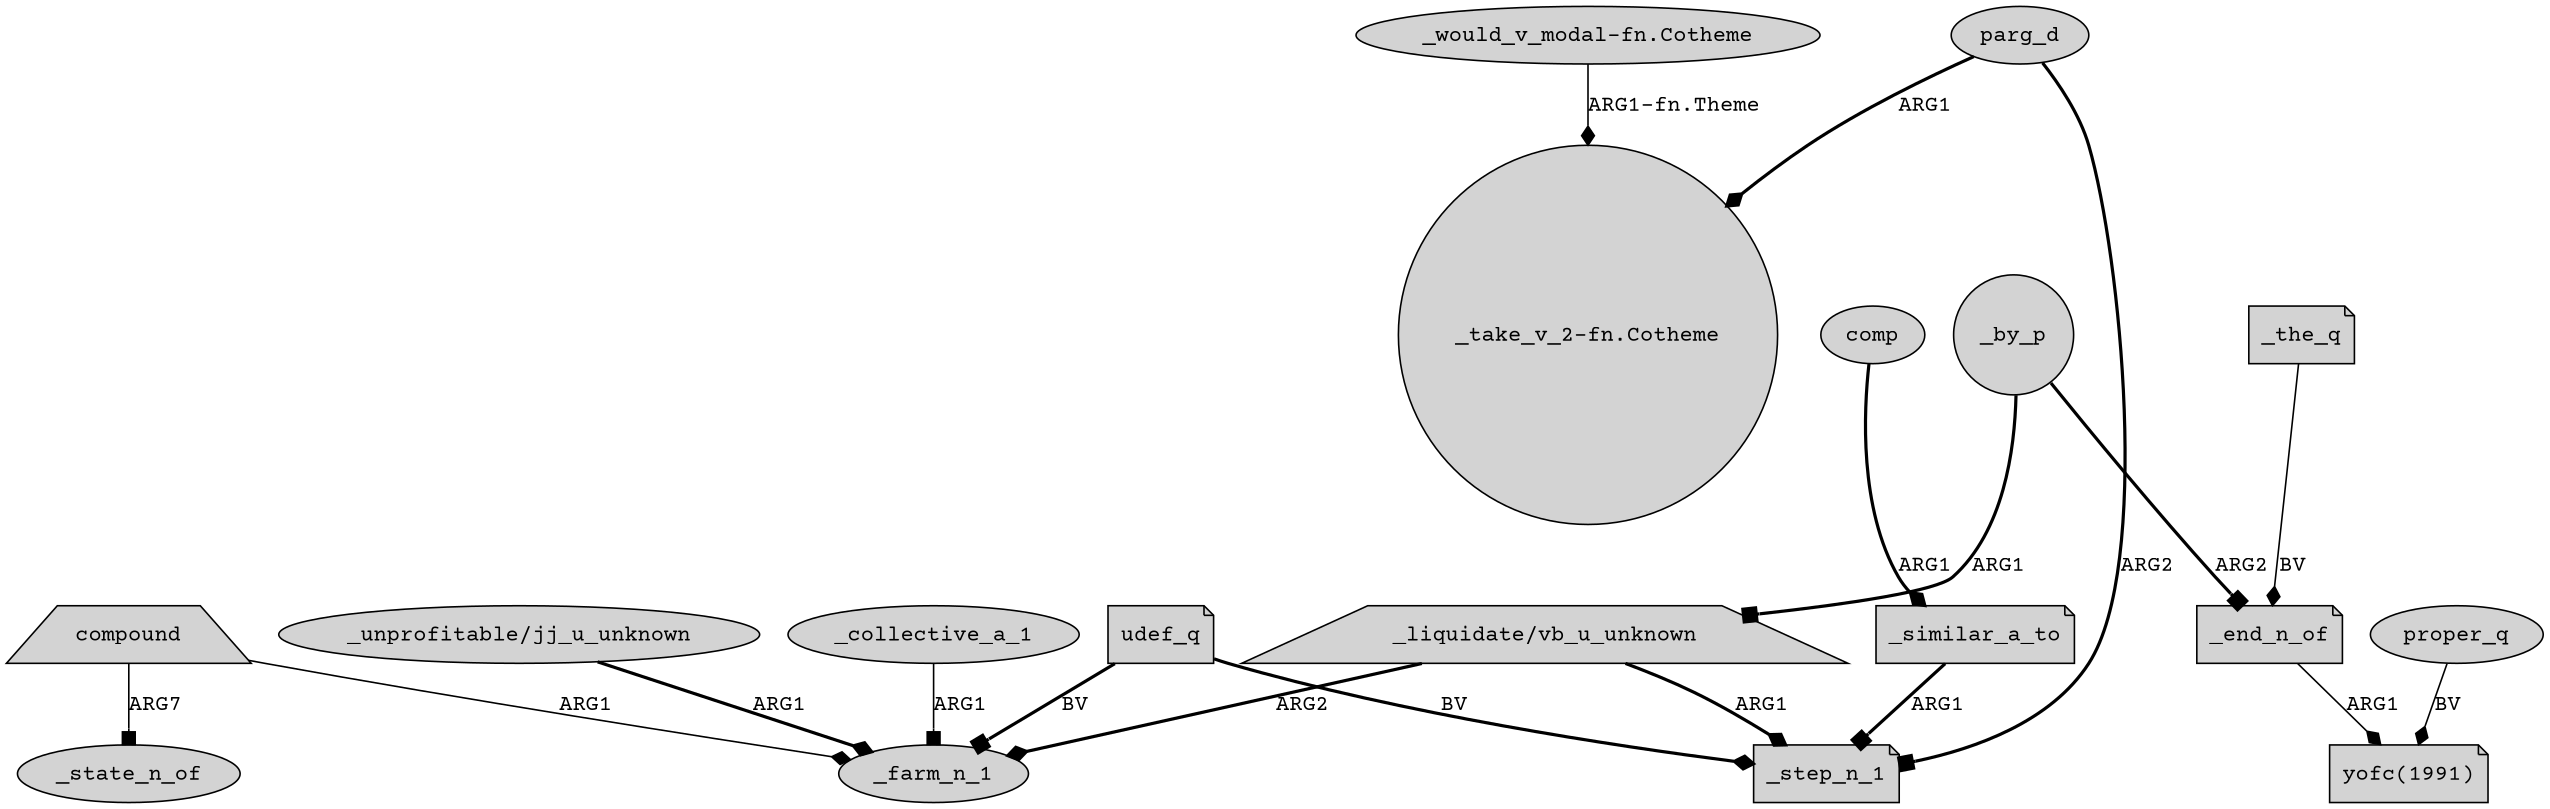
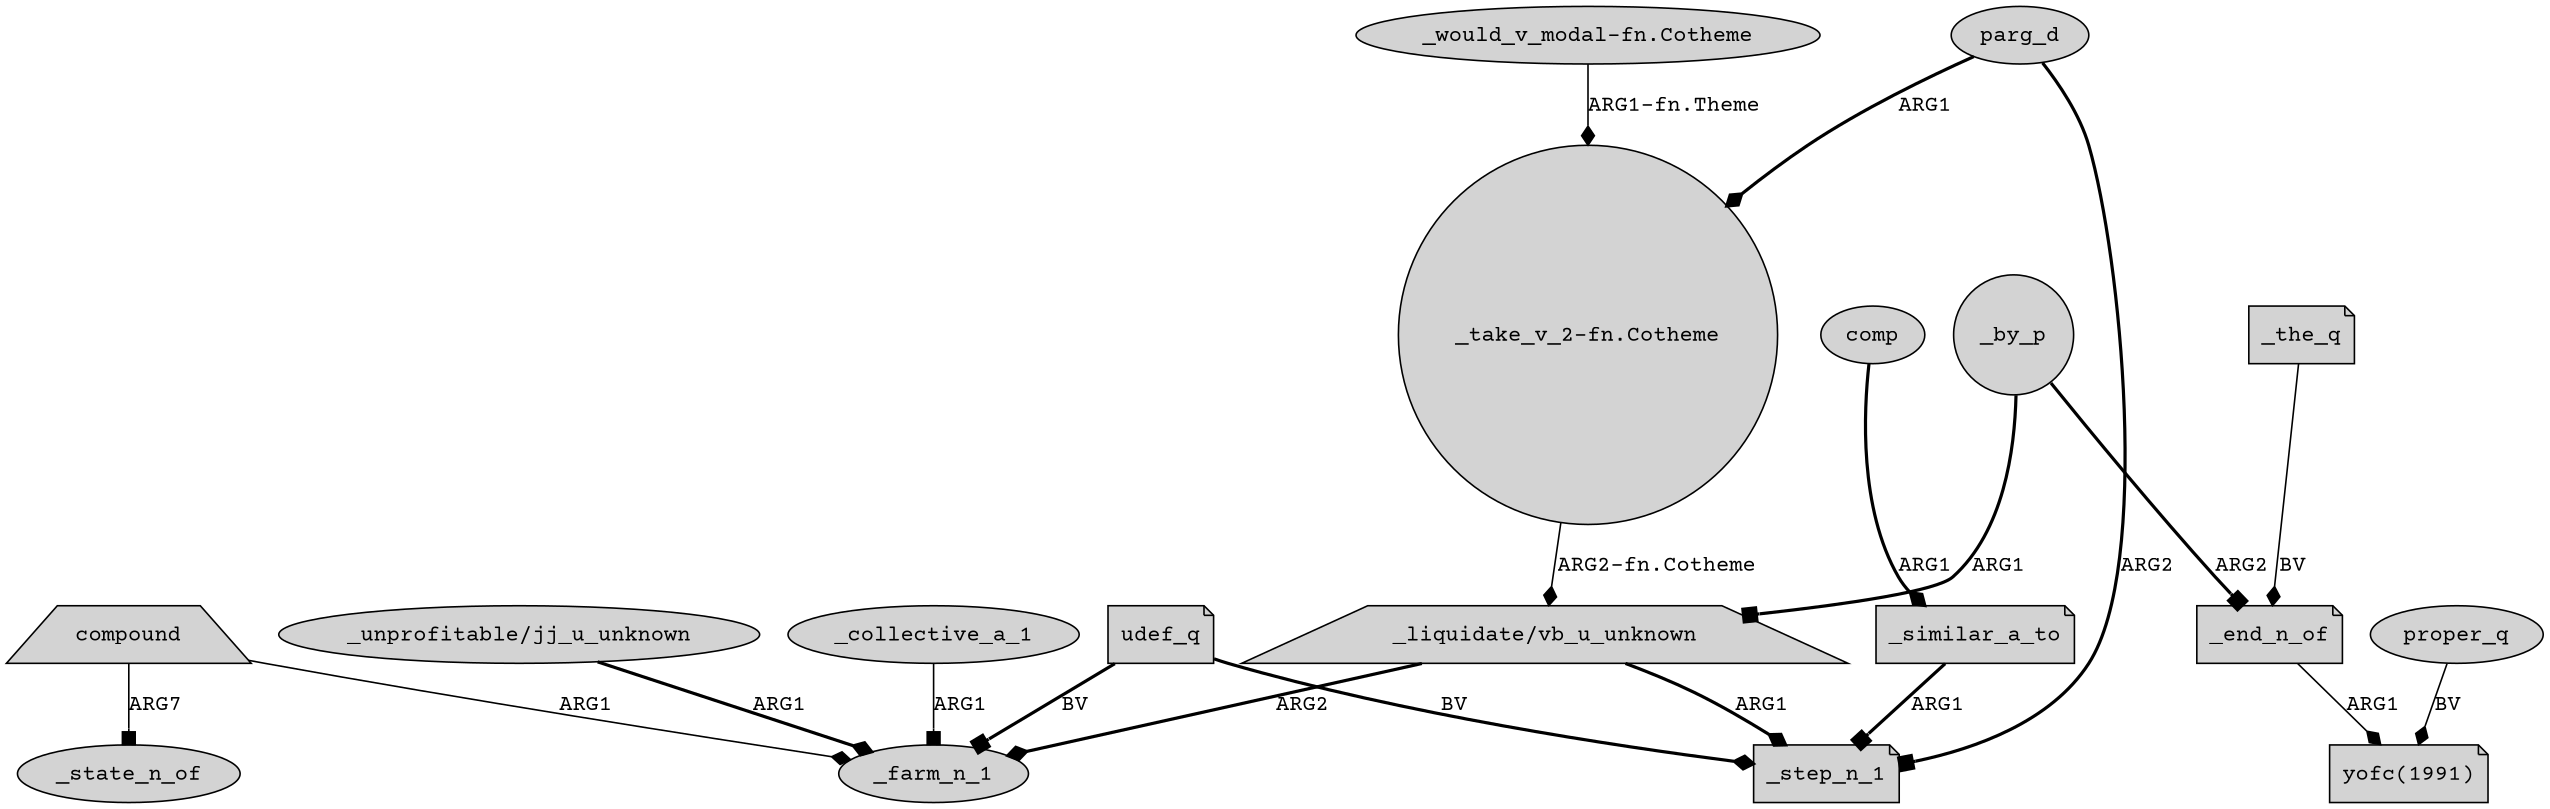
none -> (1556, 554)
